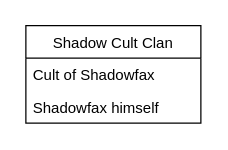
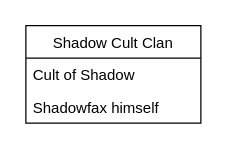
(98, 75) -> (85, 75)
